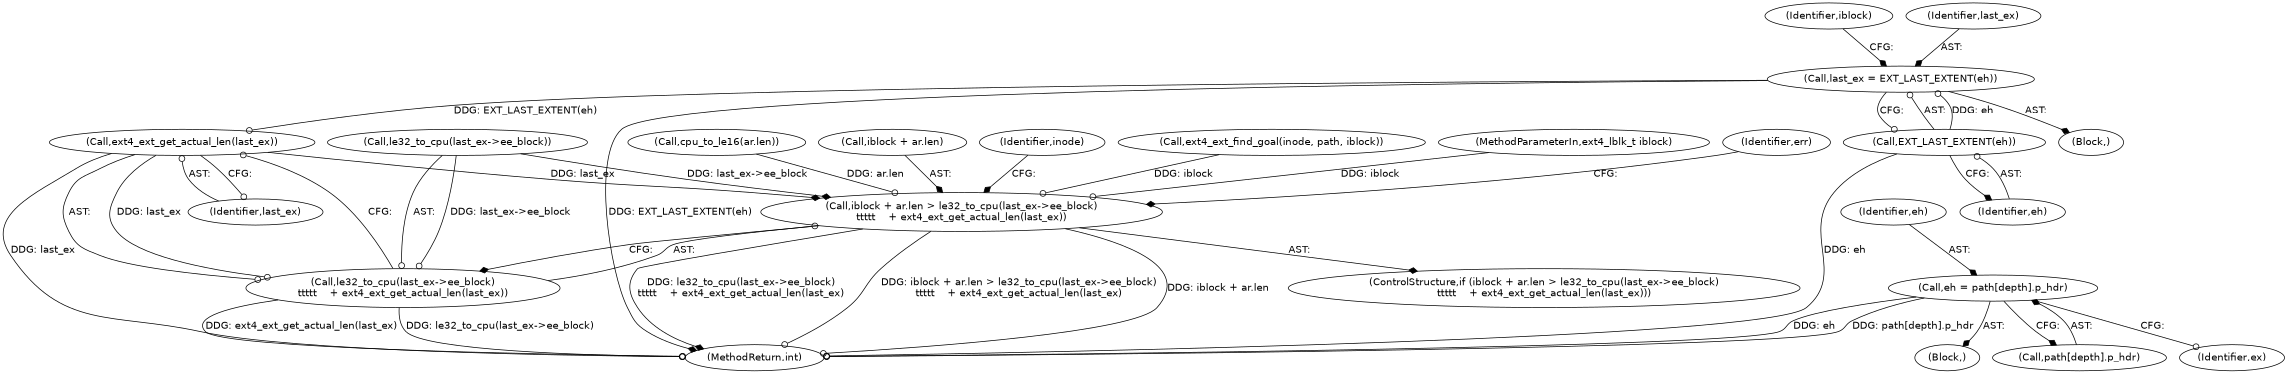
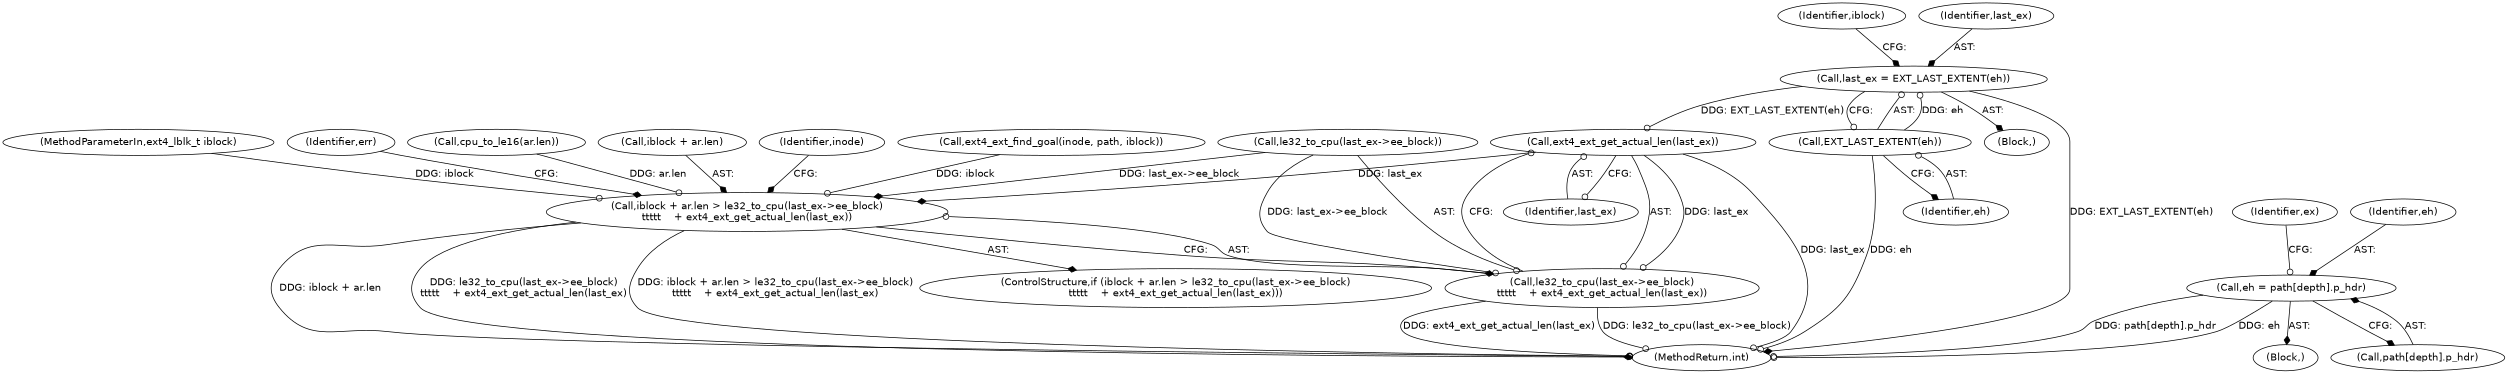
(2113, 323) -> (2288, 247)
